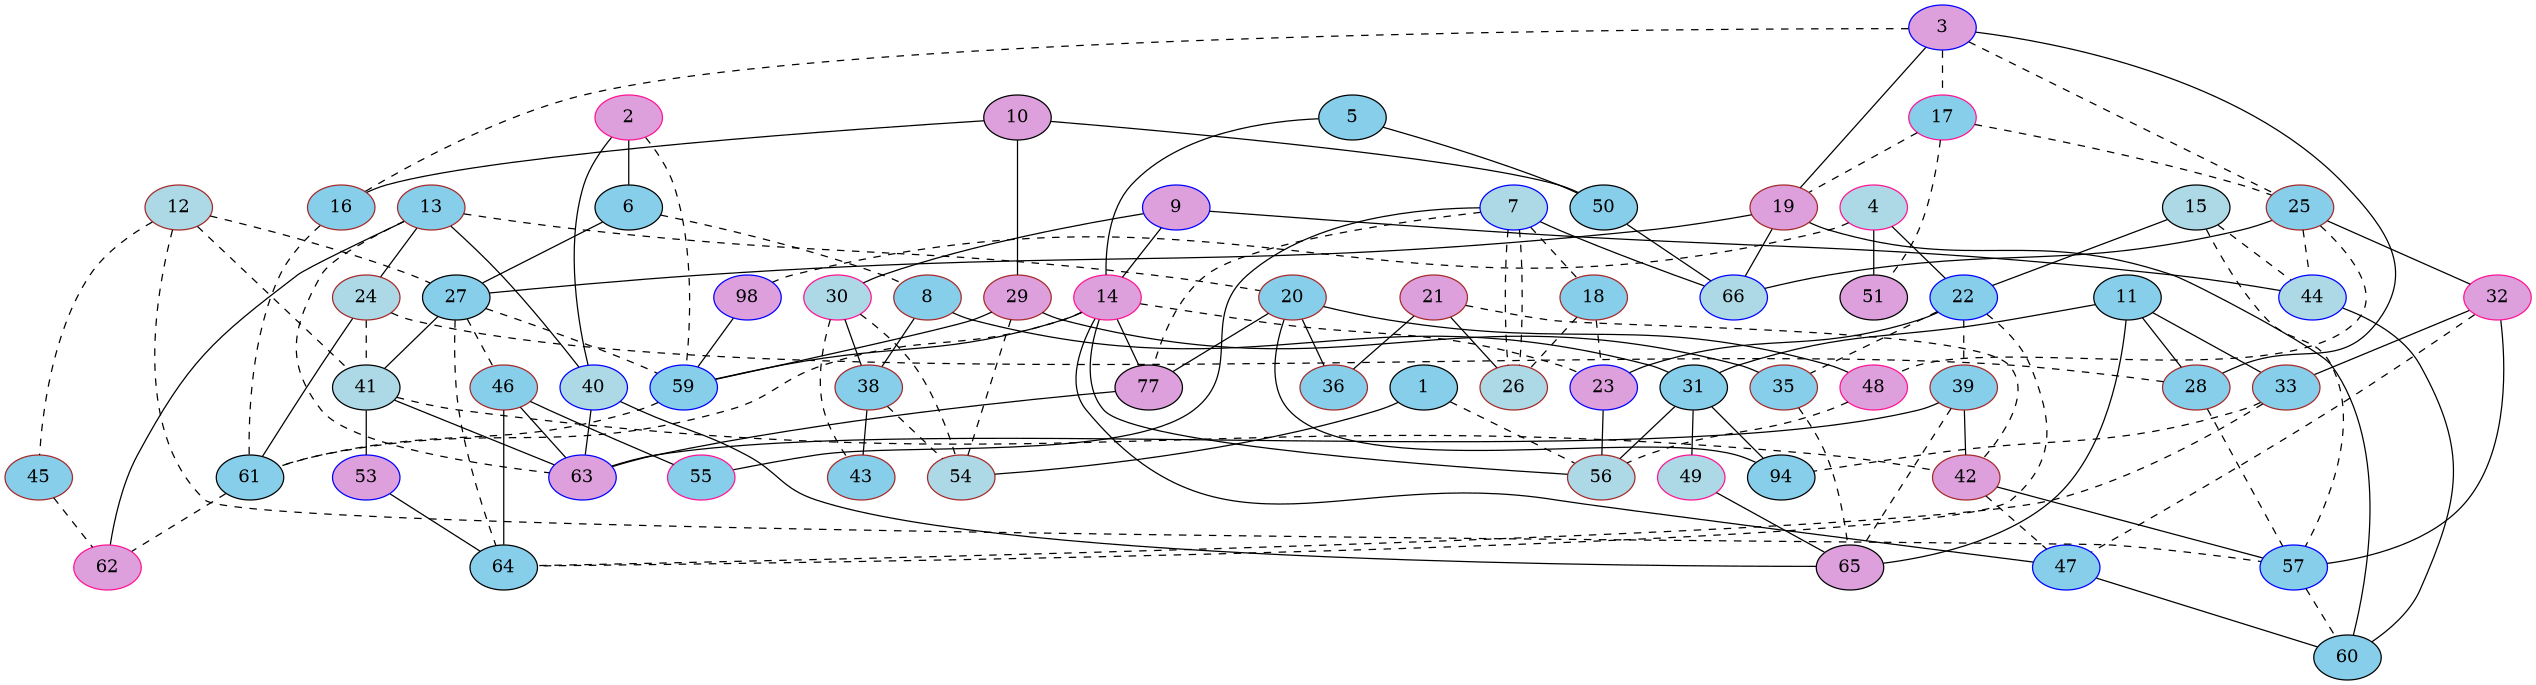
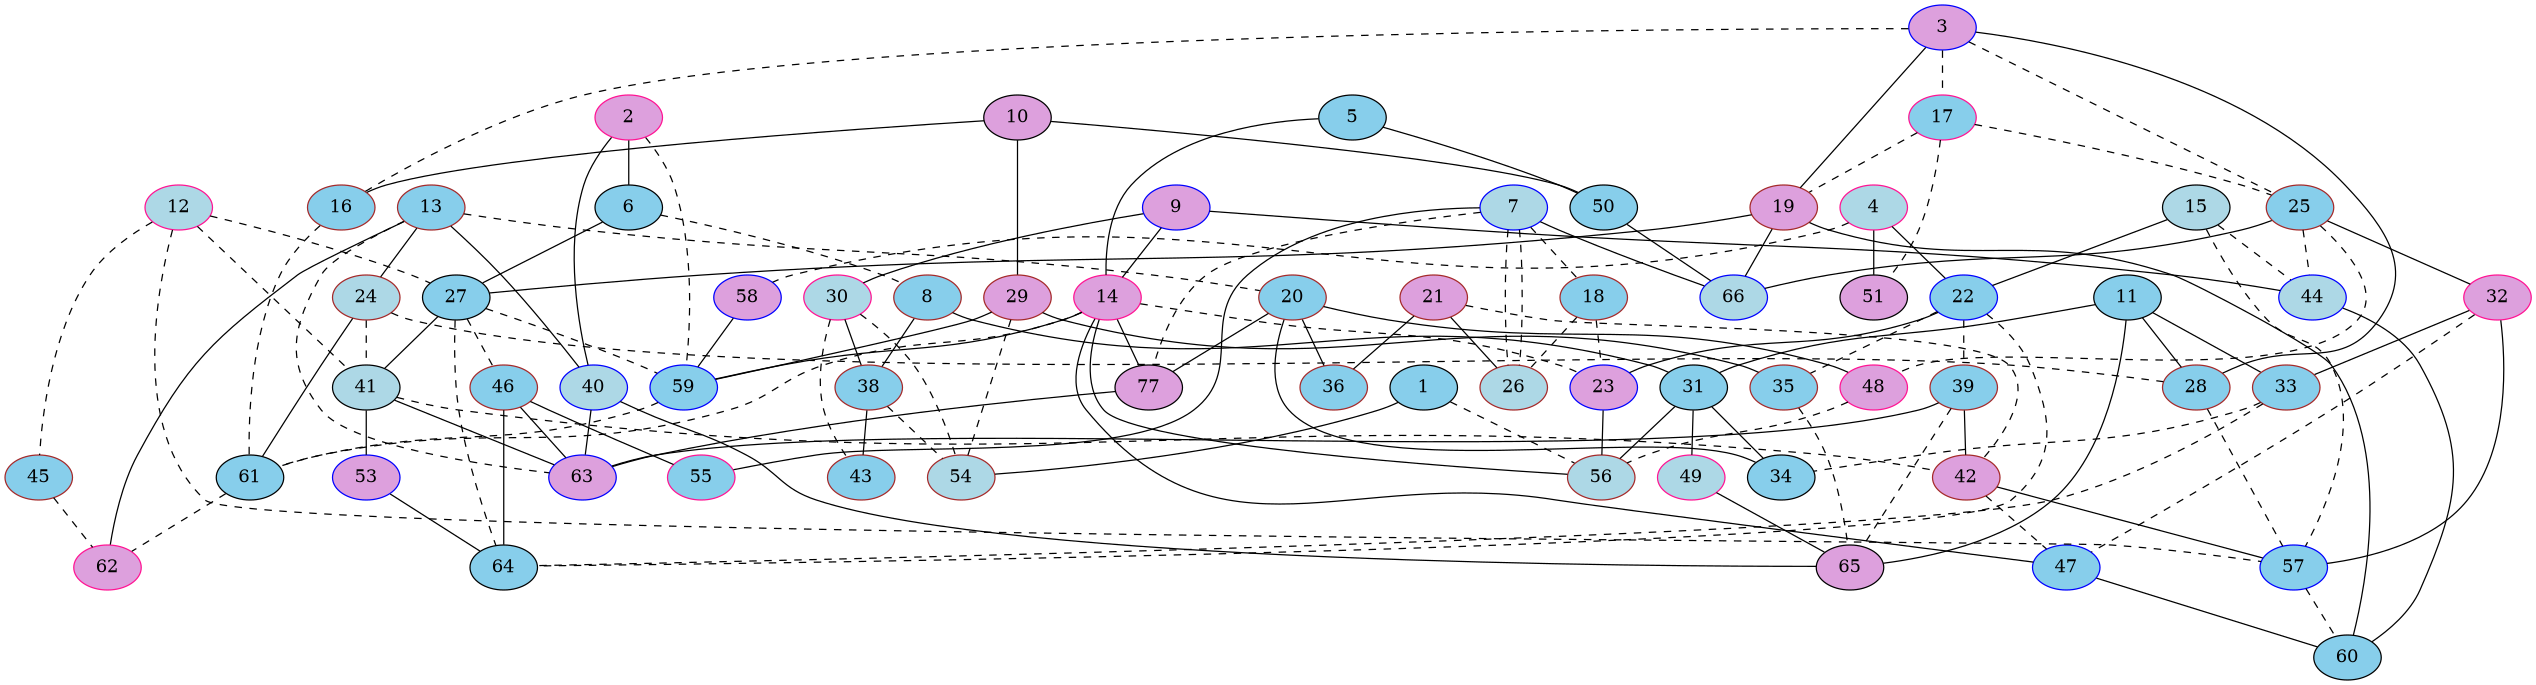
(179, 208) -> (179, 208)
(748, 298) -> (748, 298)
(1781, 478) -> (1781, 478)
